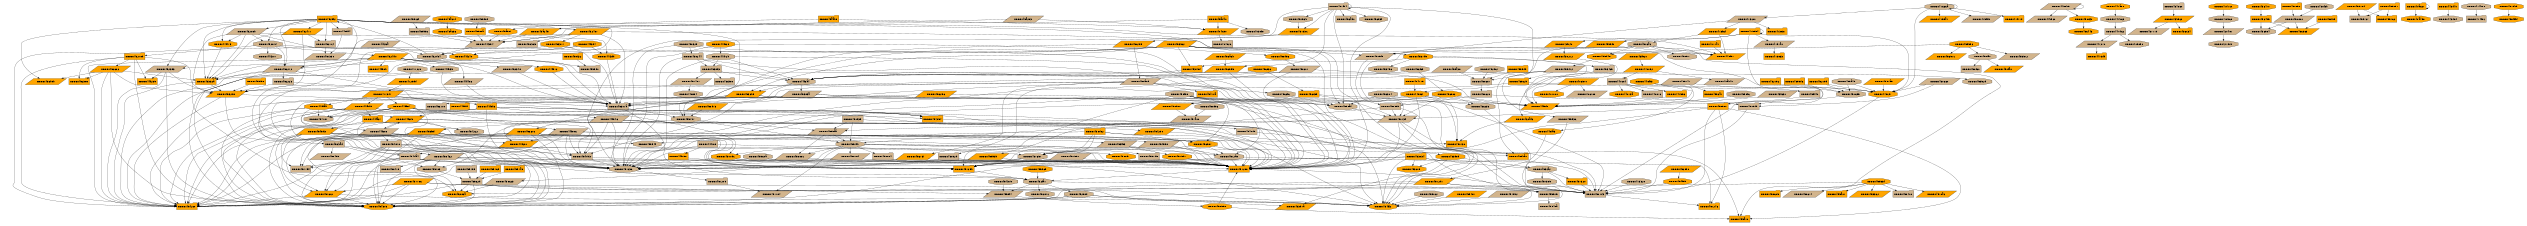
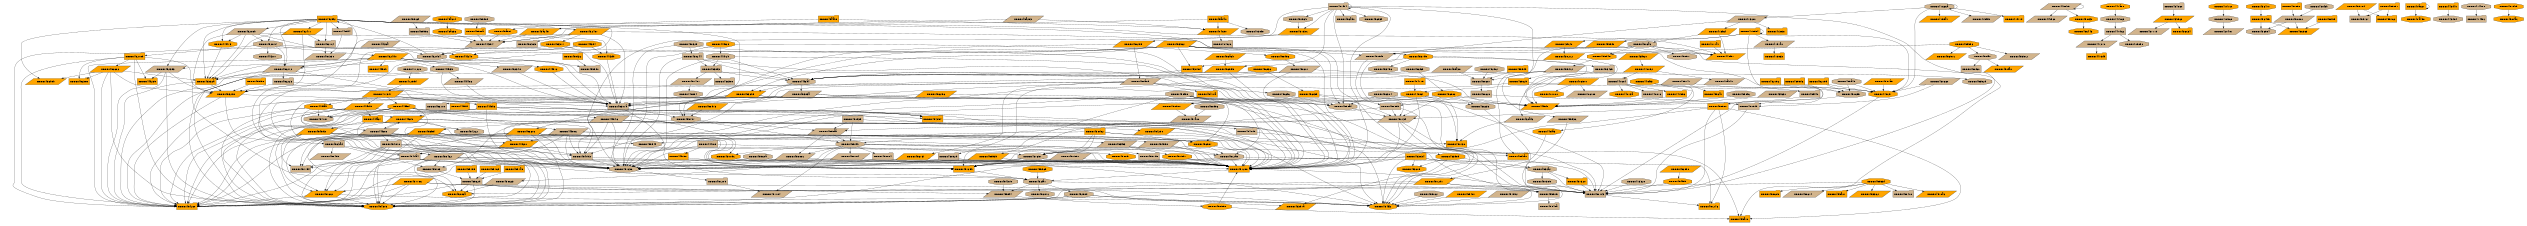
(2509, 19) -> (2509, 19)
none -> (1882, 33)
(2223, 44) -> none
(437, 61) -> (453, 75)
(1525, 119) -> (1525, 119)
none -> (462, 148)
none -> (756, 166)
(390, 169) -> none
(466, 169) -> (466, 169)
